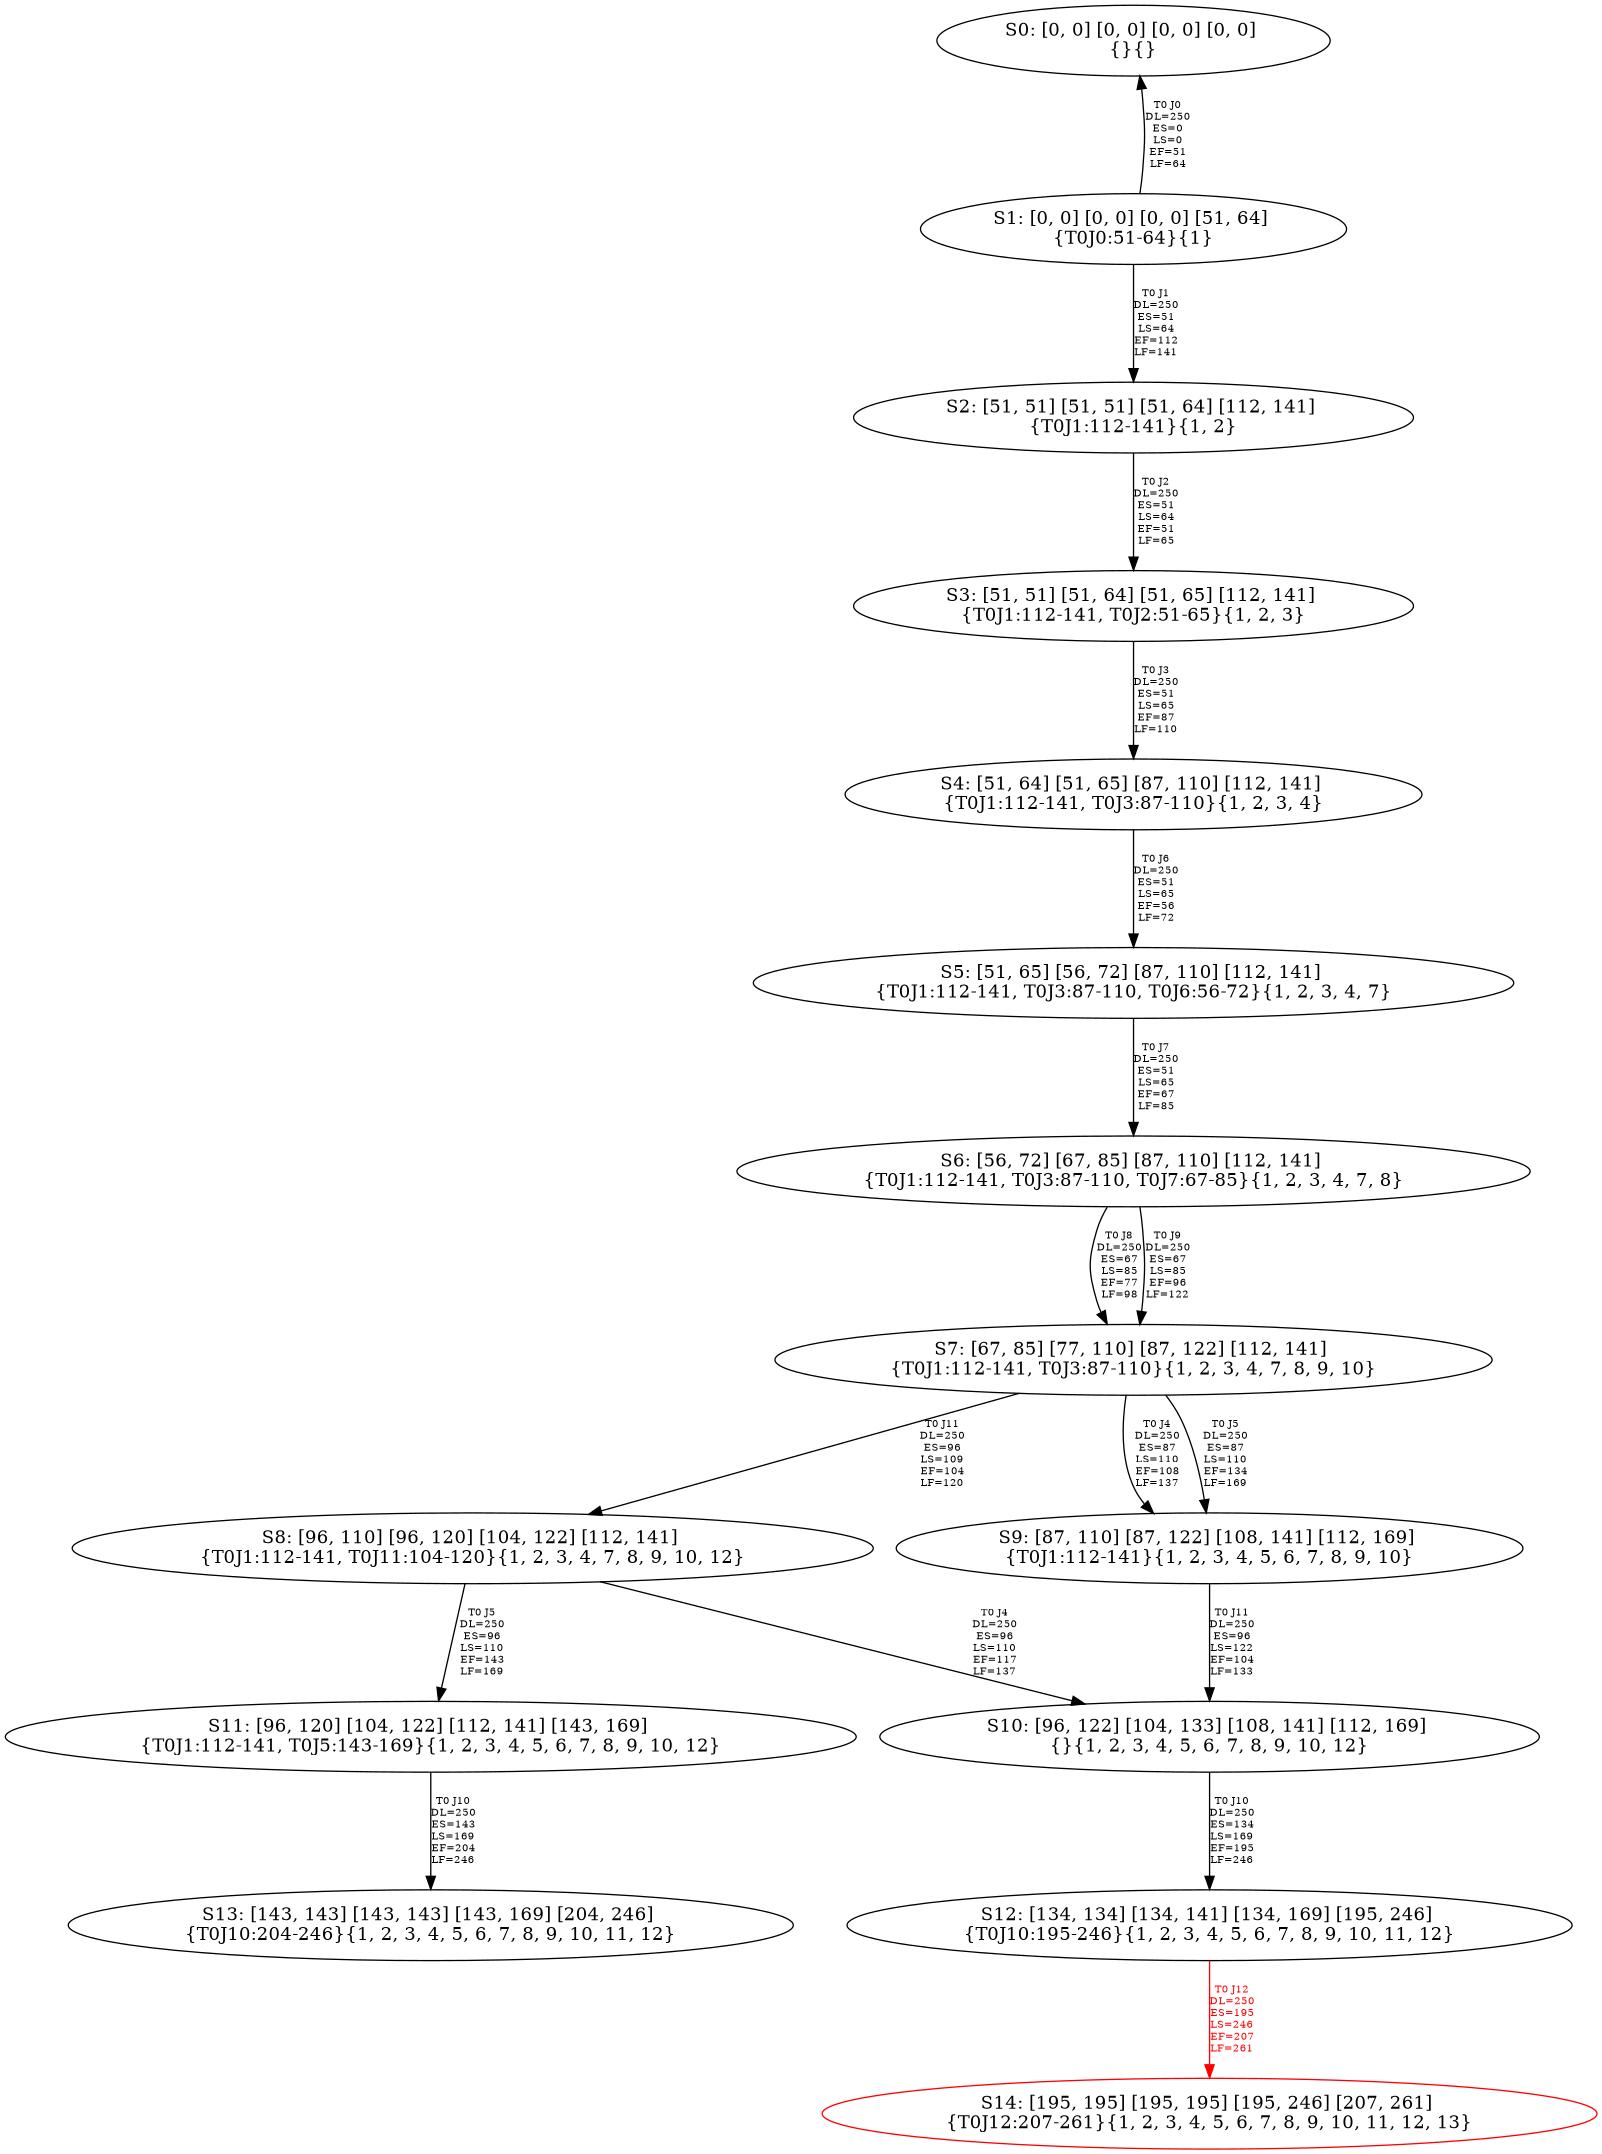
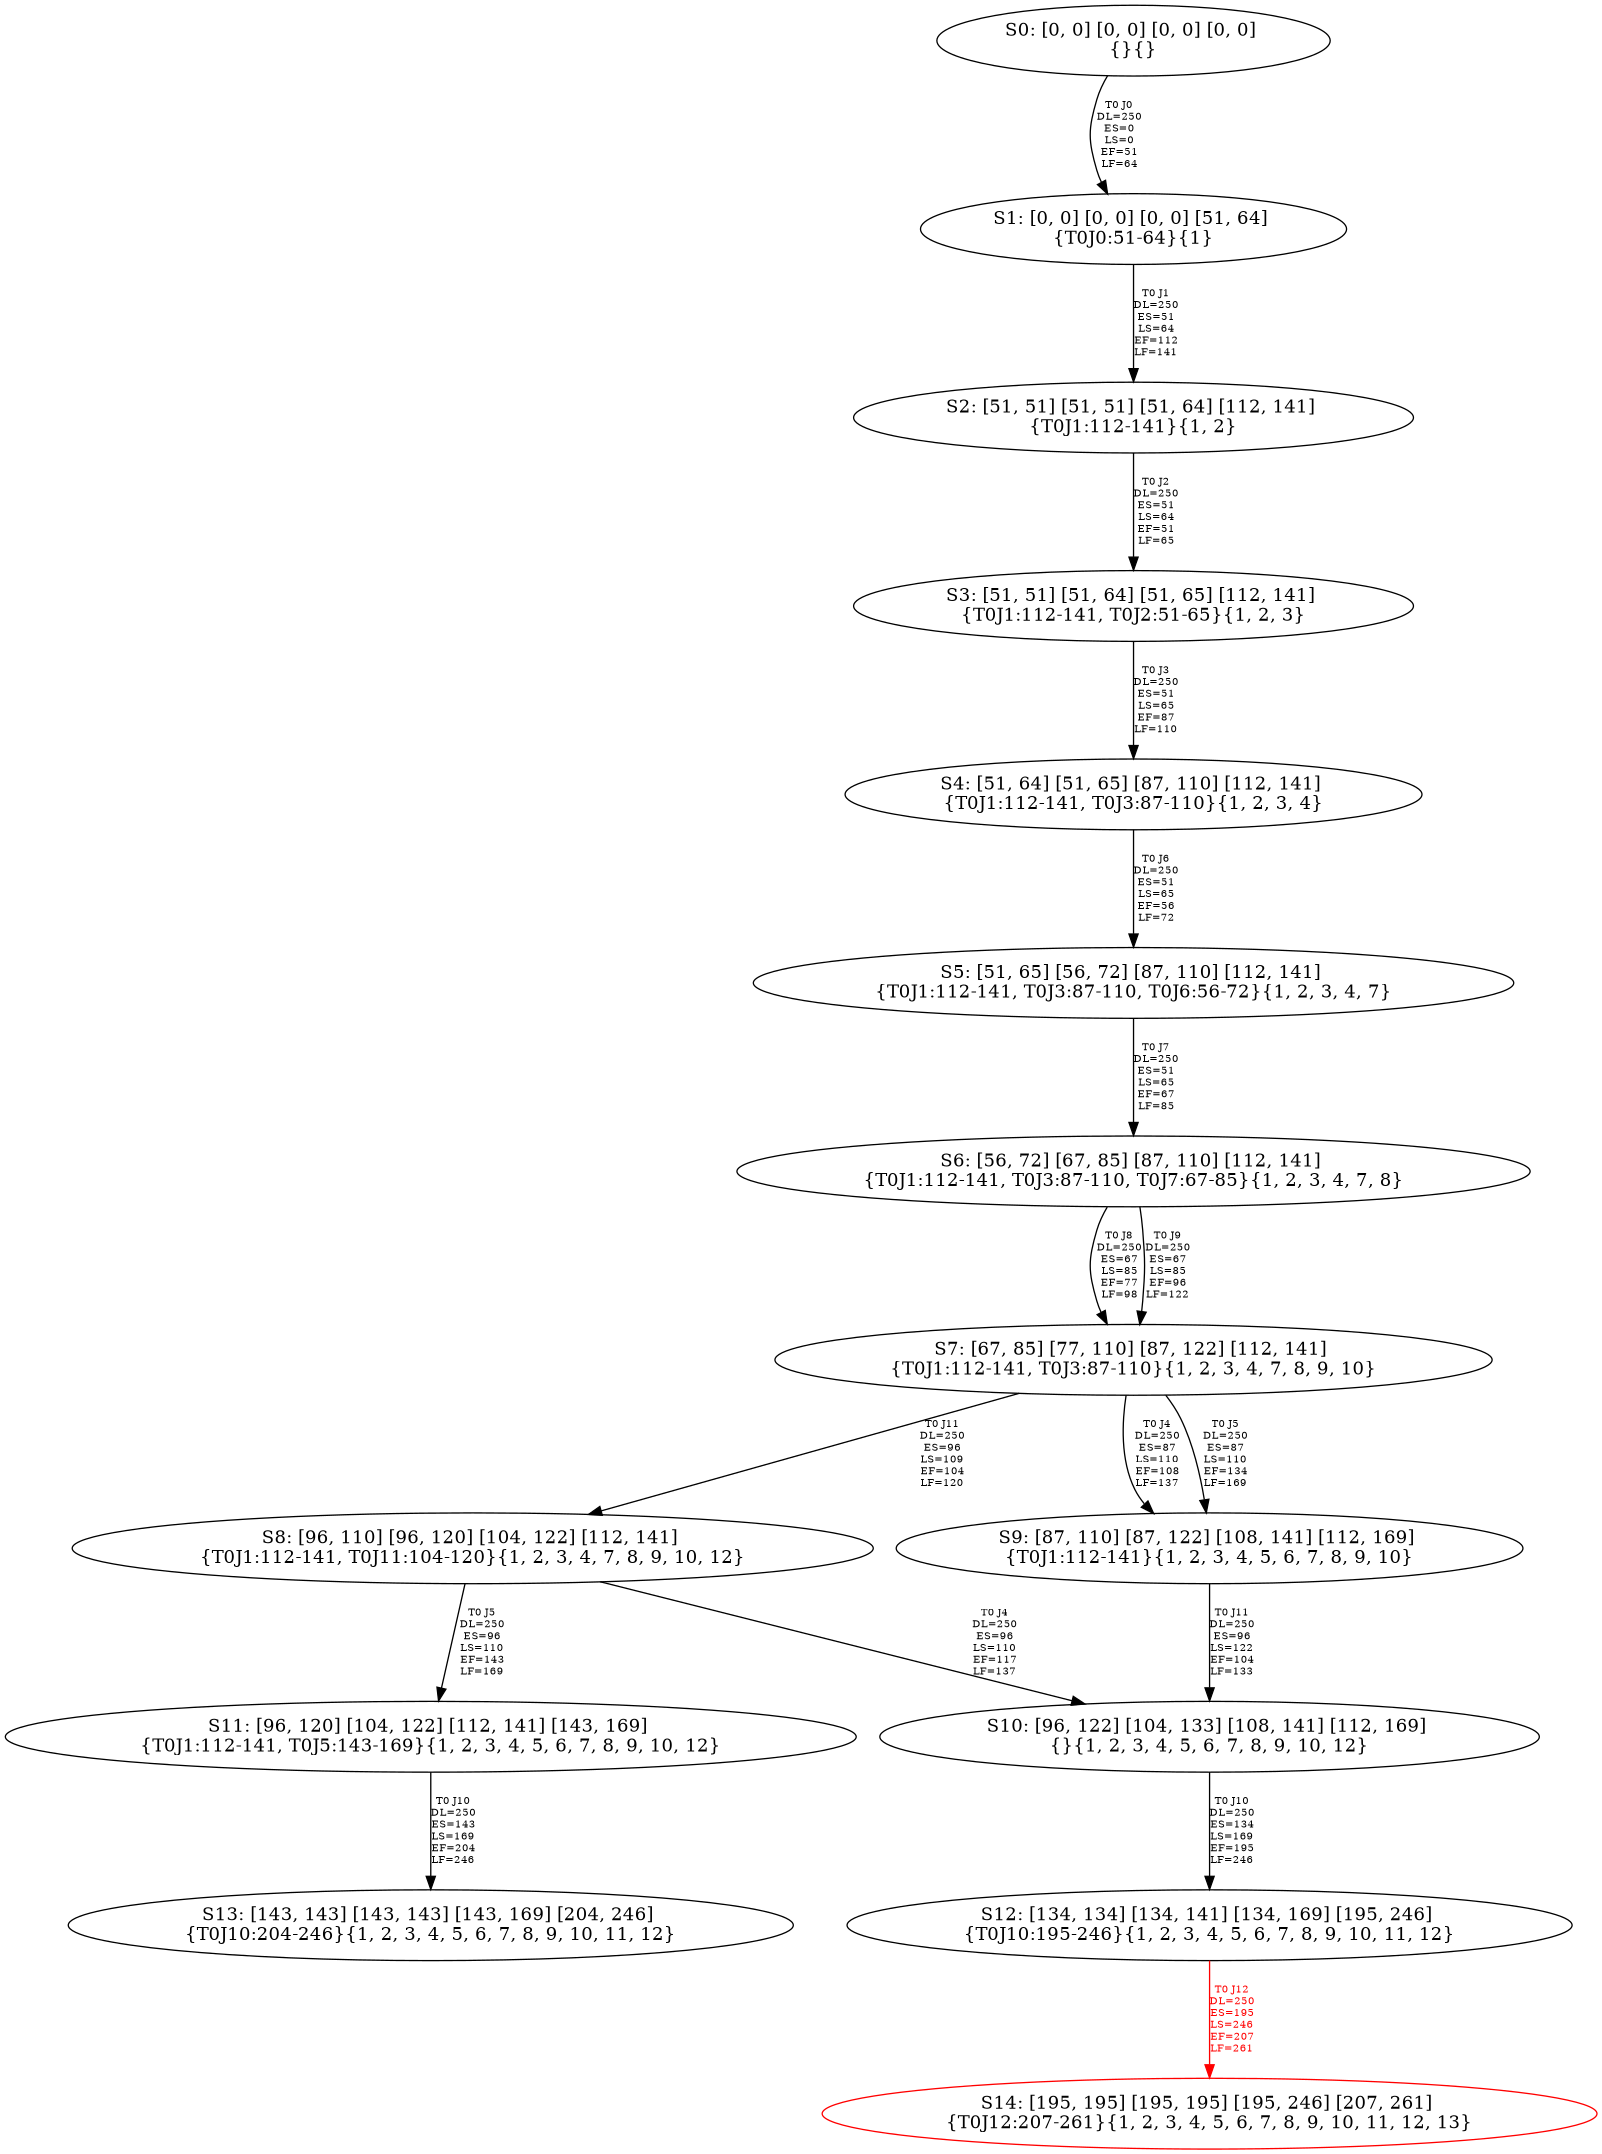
(1144, 142) -> (1091, 128)
